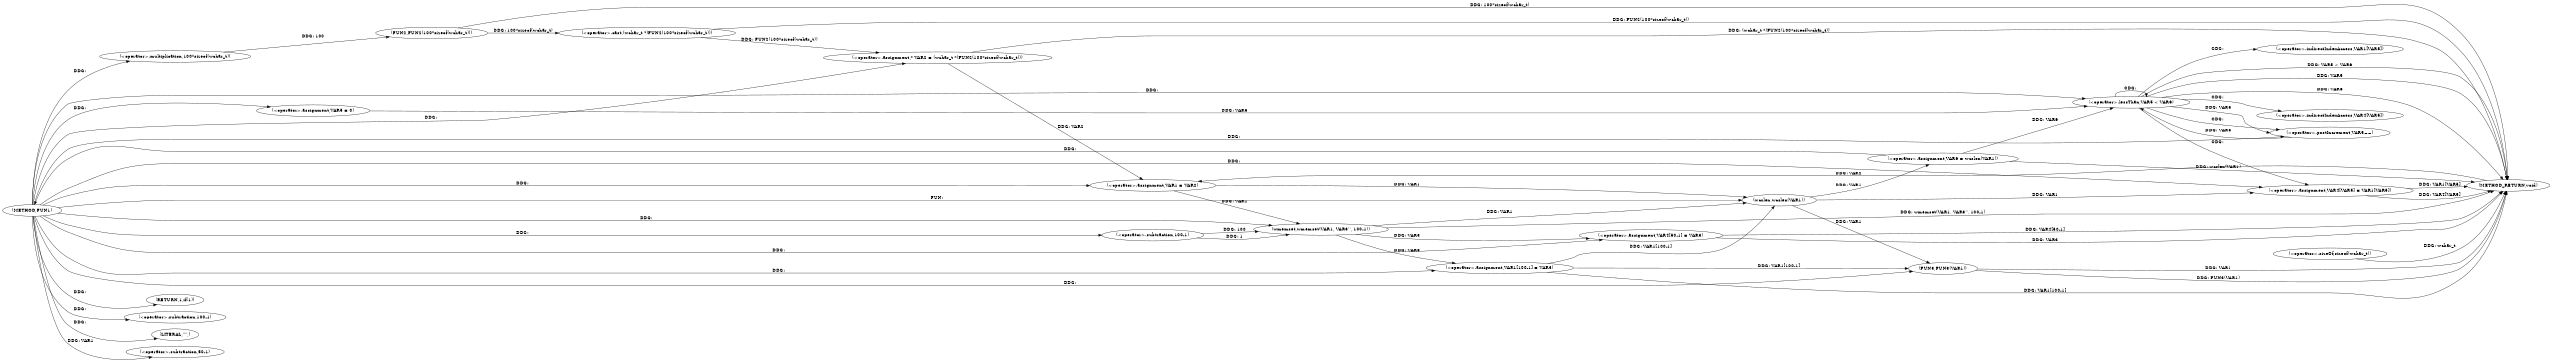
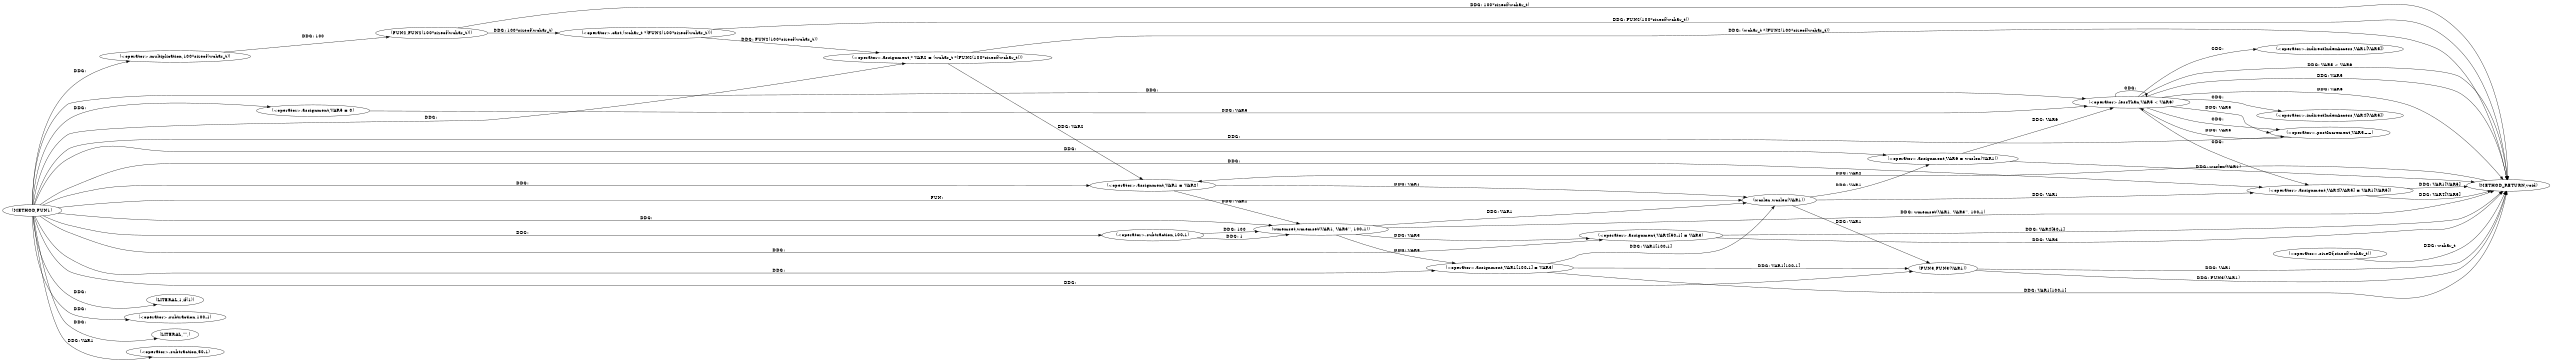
(949, 151) -> (945, 151)
(175, 300) -> (175, 300)
